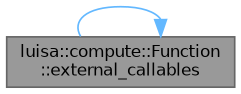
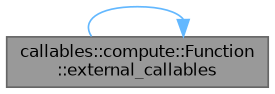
(121, 62) -> (137, 62)
